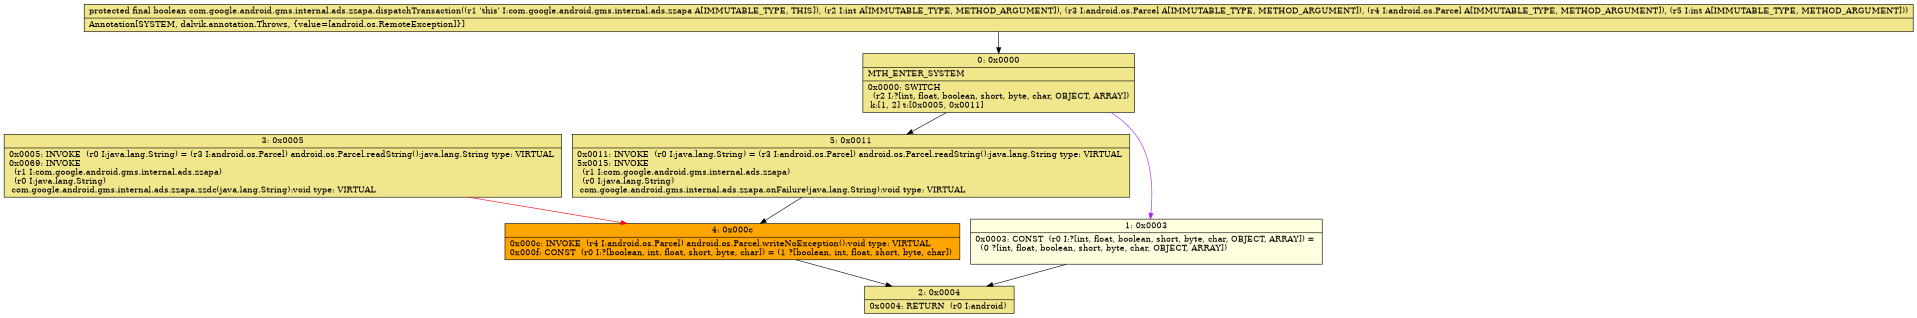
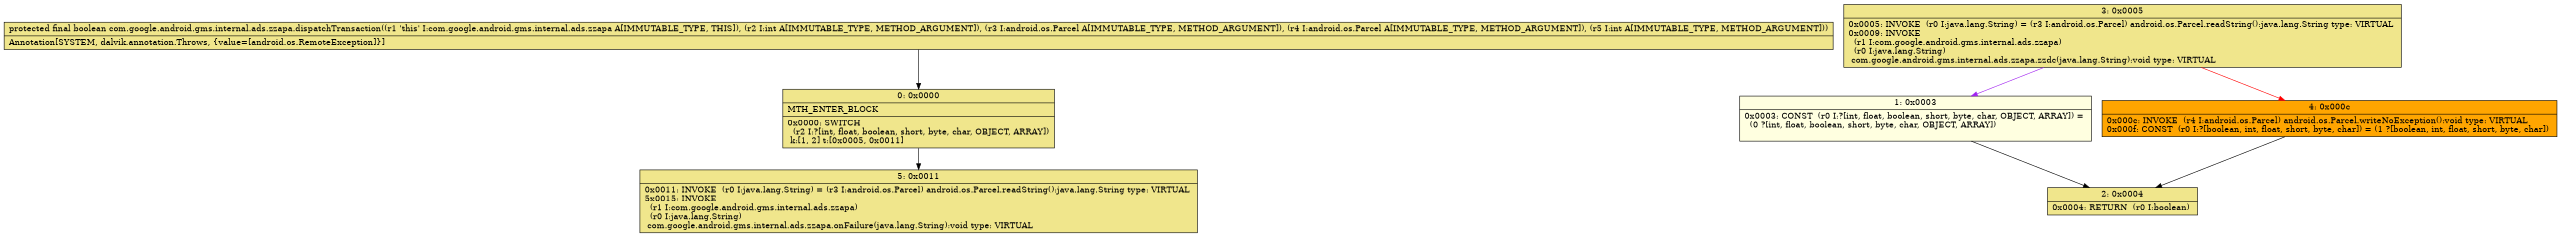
(916, 74) -> (833, 109)
(1146, 156) -> (2010, 81)
(48, 163) -> (1887, 34)
(784, 209) -> none
(939, 306) -> (2123, 208)
